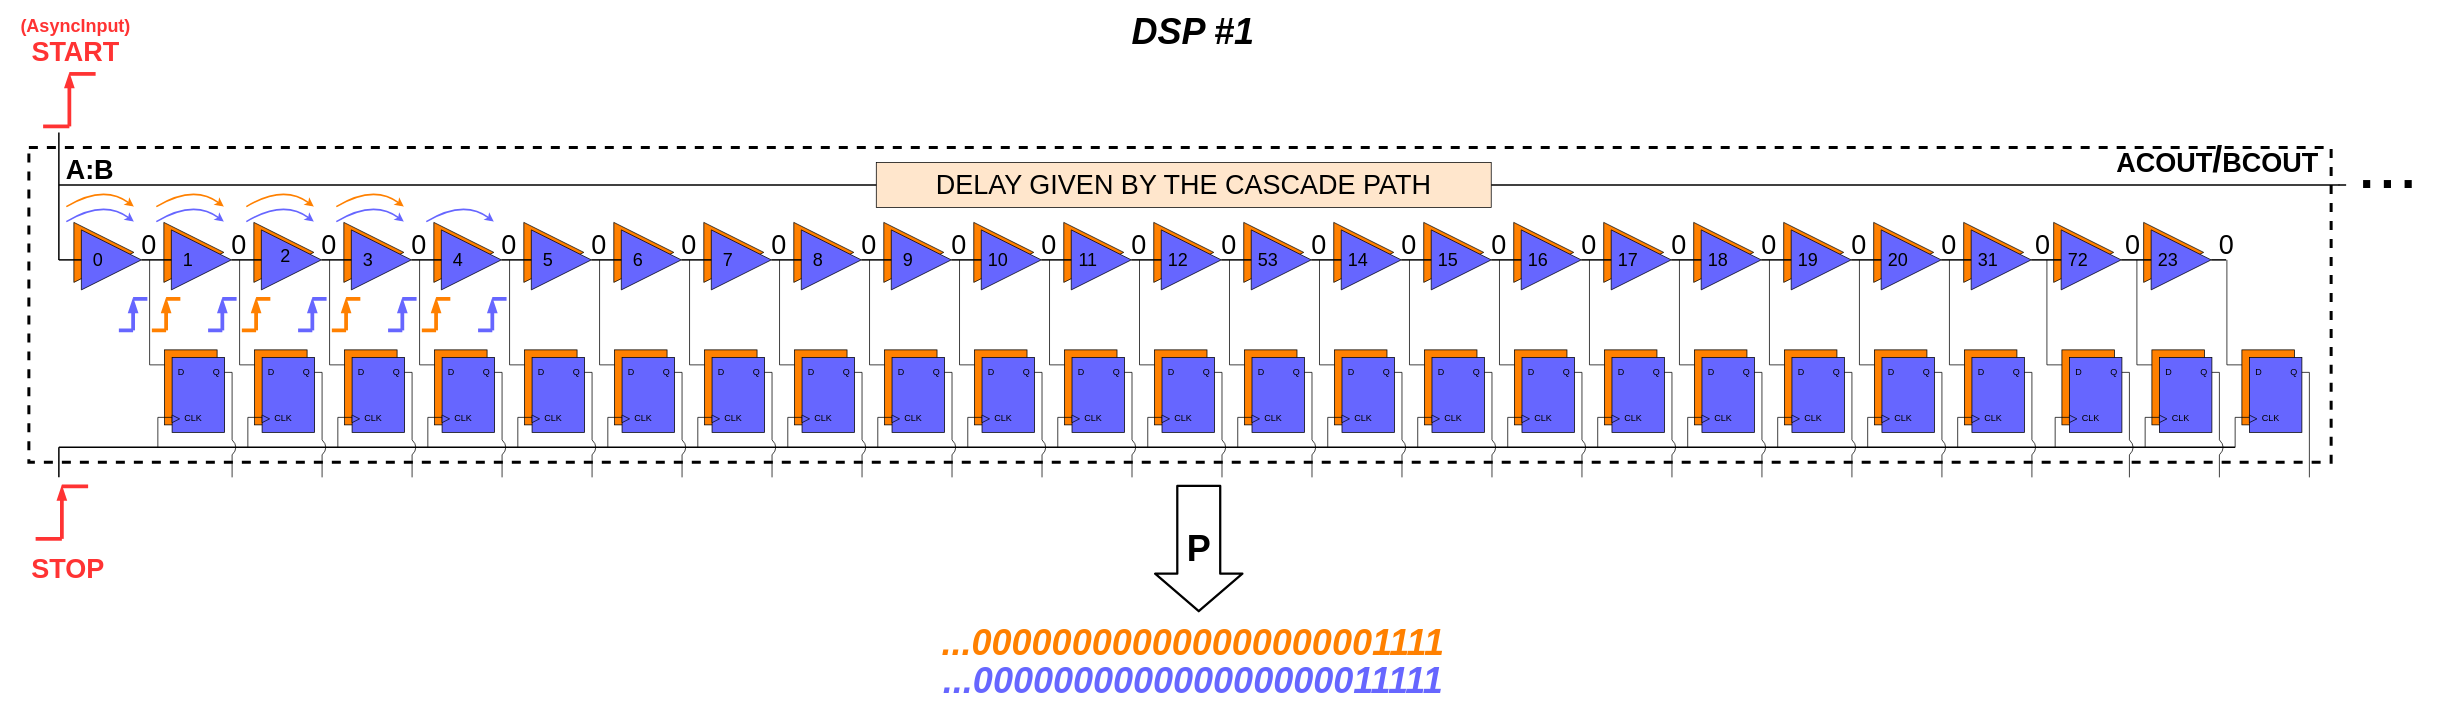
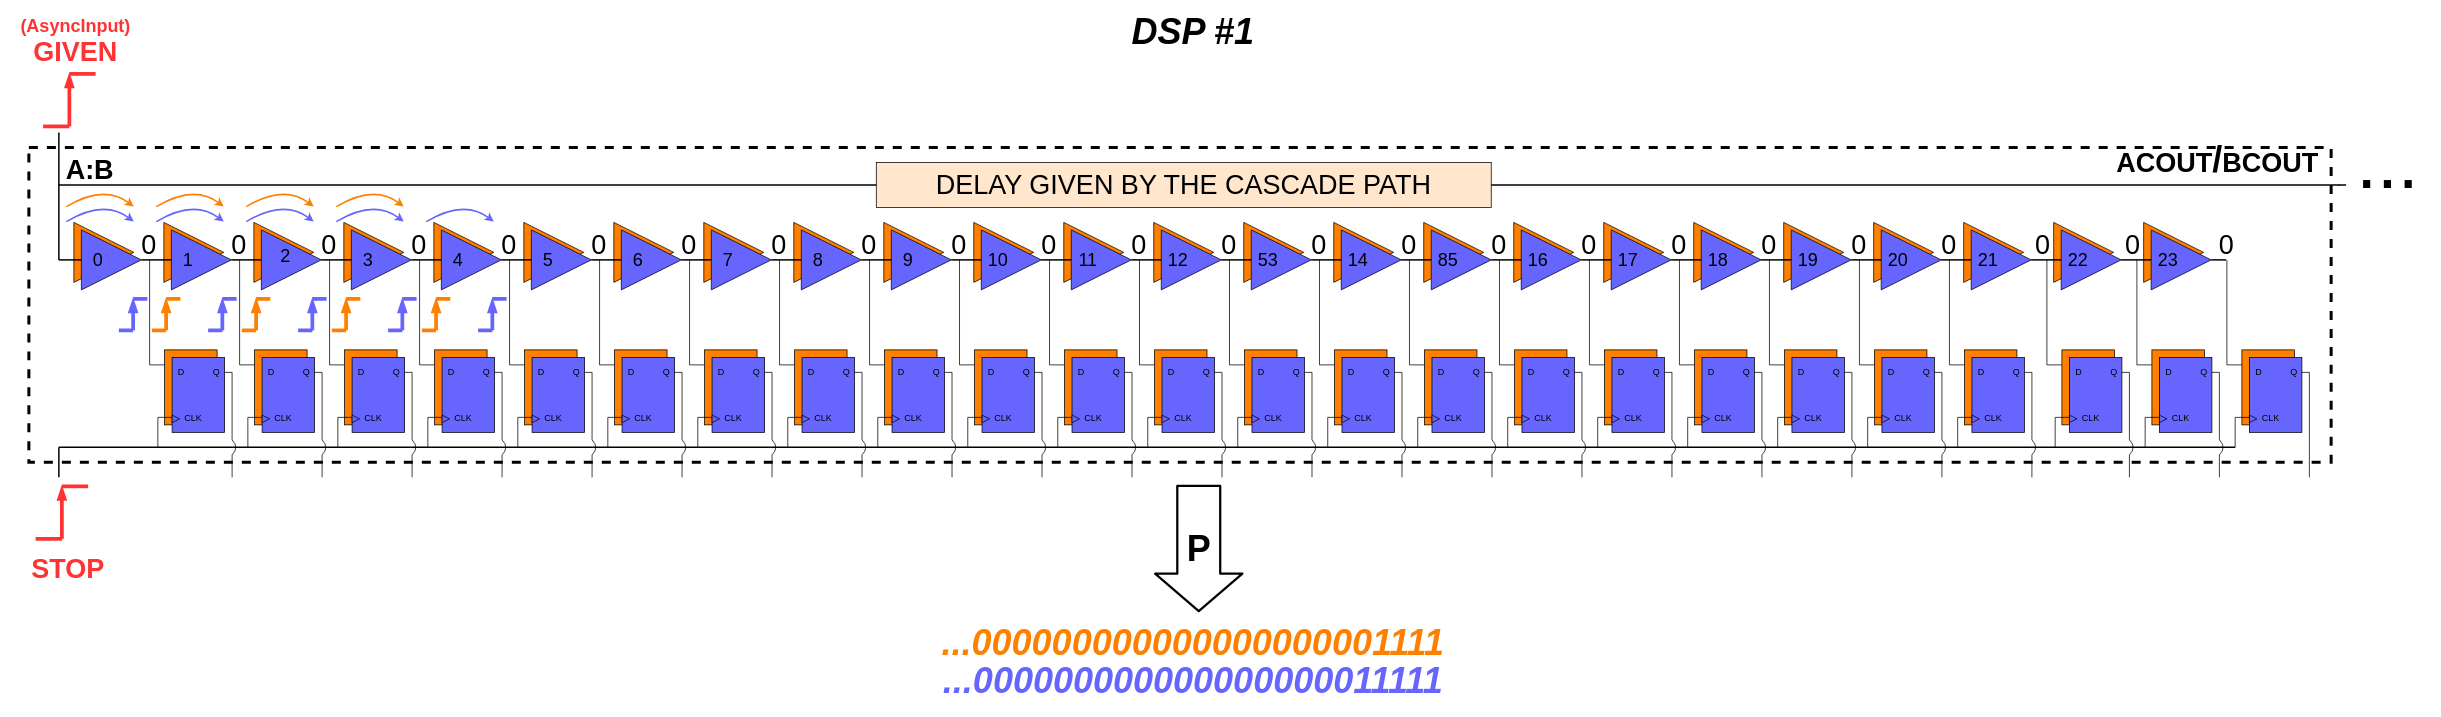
(76, 56) -> (76, 56)
(1448, 260) -> (1448, 260)
(1988, 260) -> (1988, 260)
(2078, 260) -> (2078, 260)
